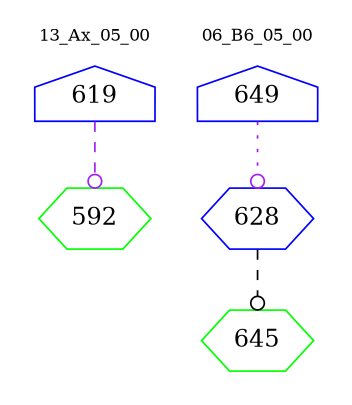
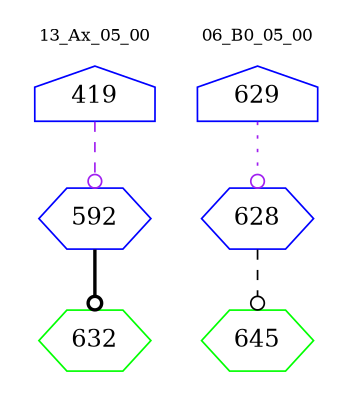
(258, 36) -> (258, 36)
(95, 97) -> (95, 97)
(258, 97) -> (258, 97)
(95, 219) -> (95, 219)
none -> (95, 341)
